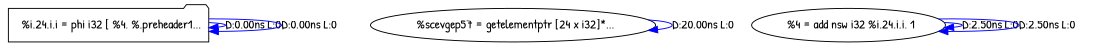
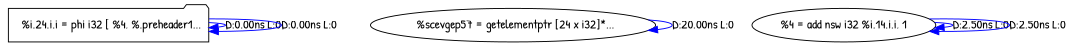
(849, 25) -> (844, 25)
